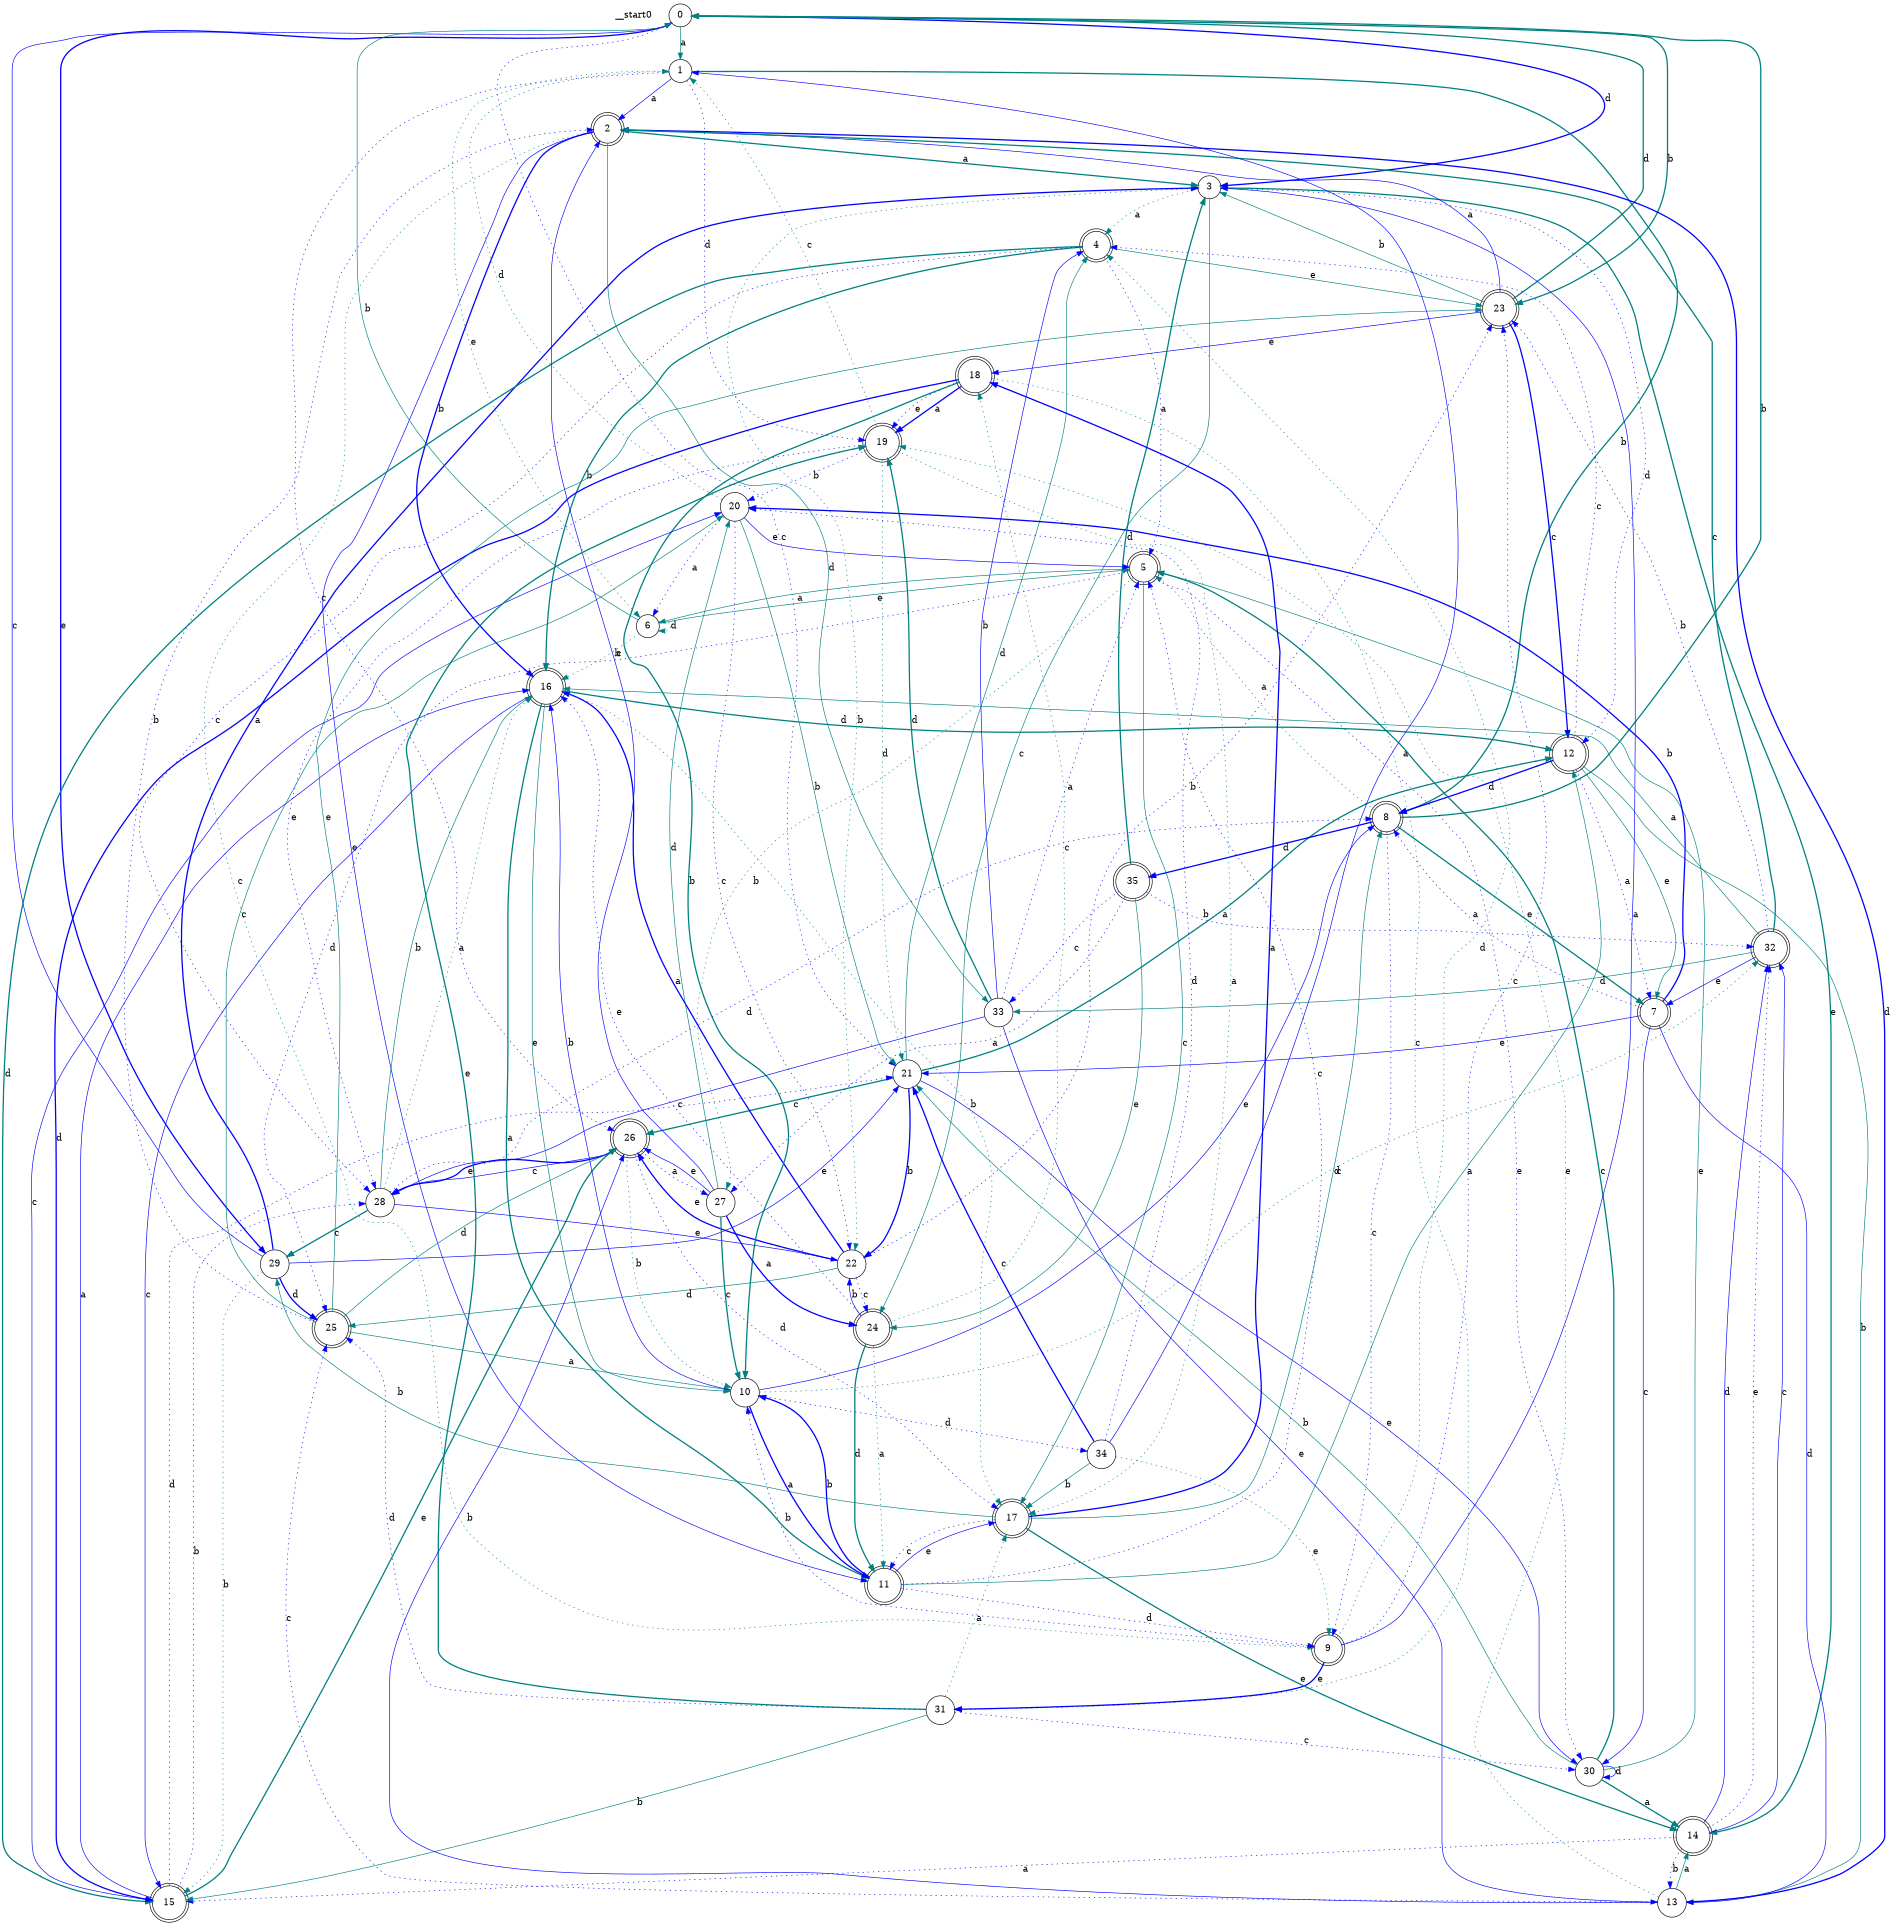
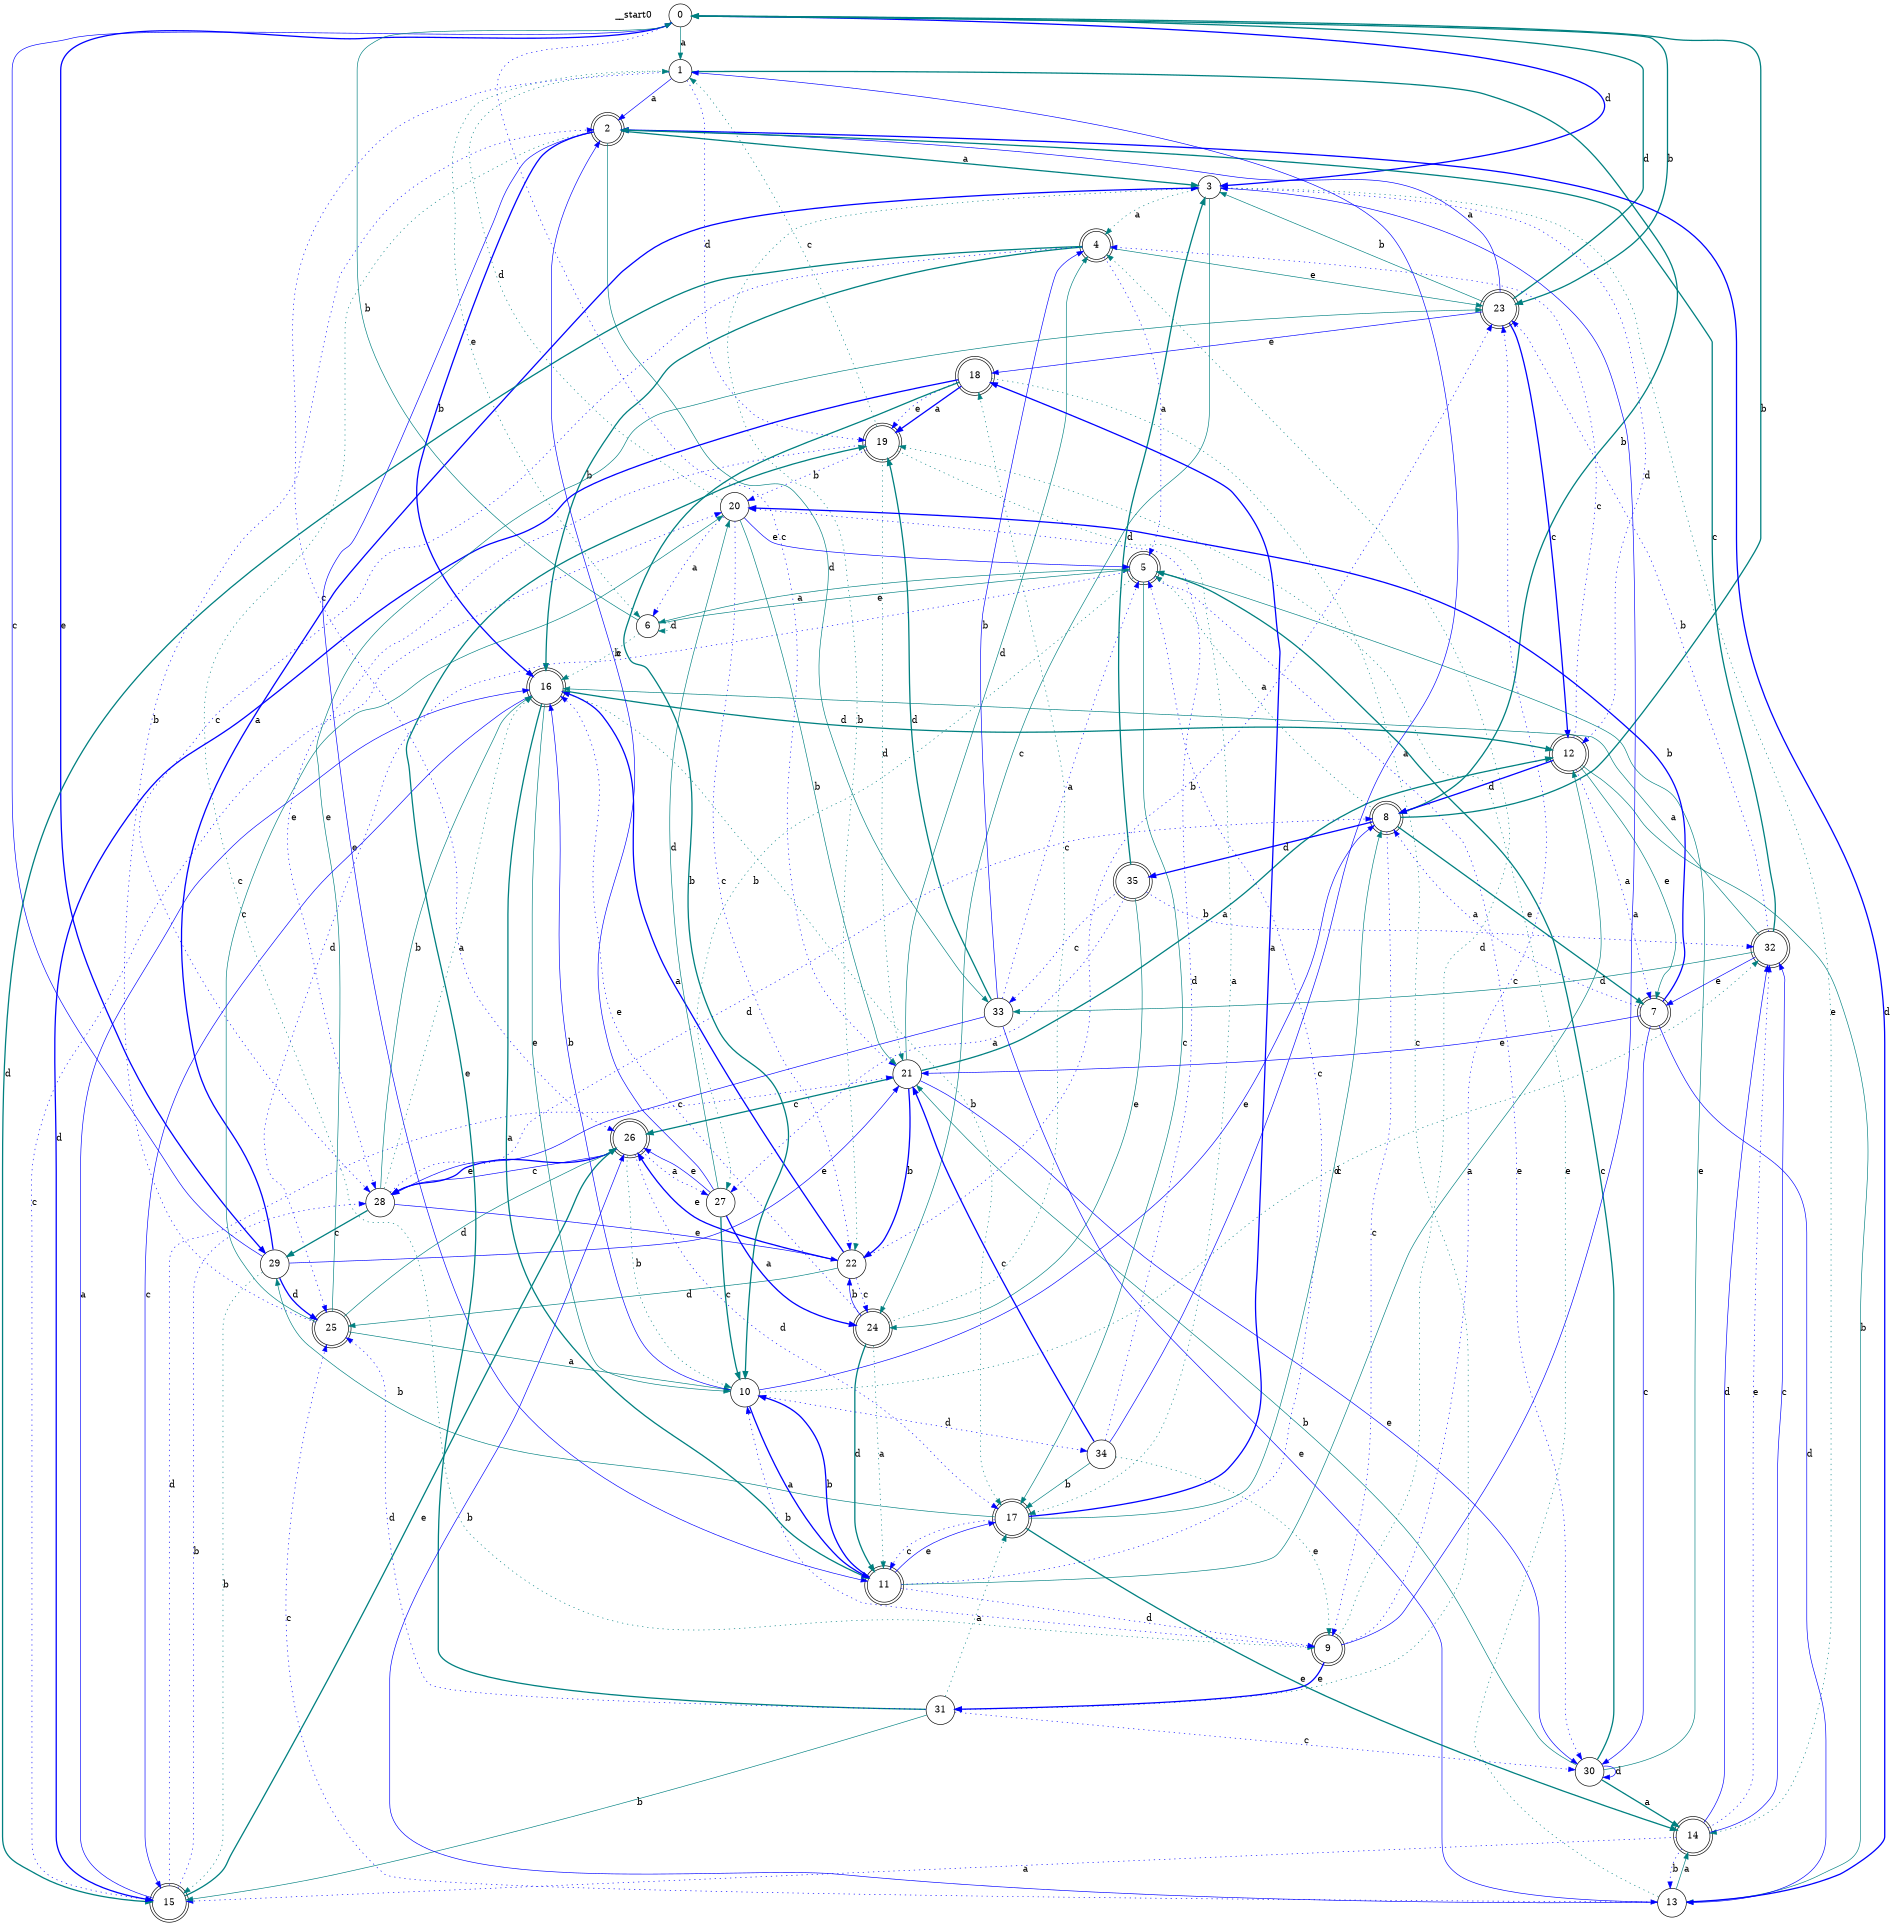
(1805, 856) -> (1805, 856)
(40, 1128) -> (40, 1128)
